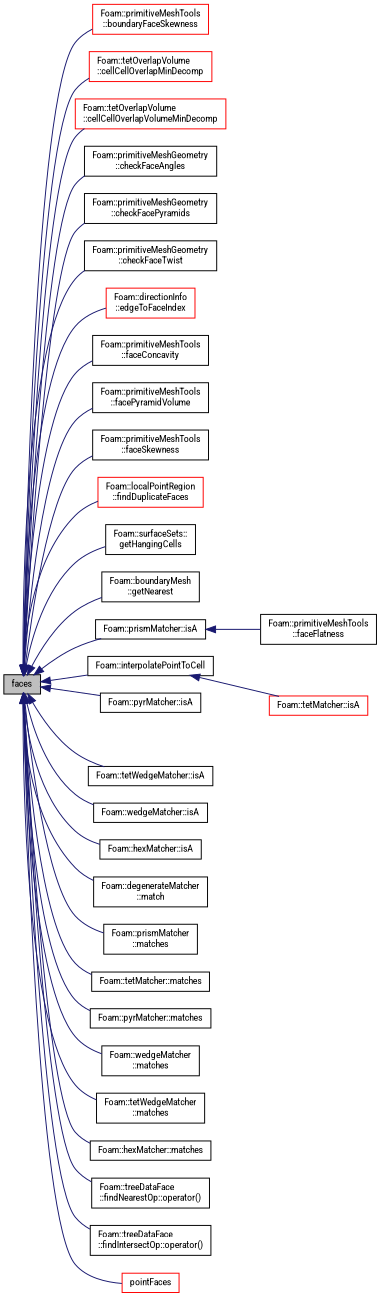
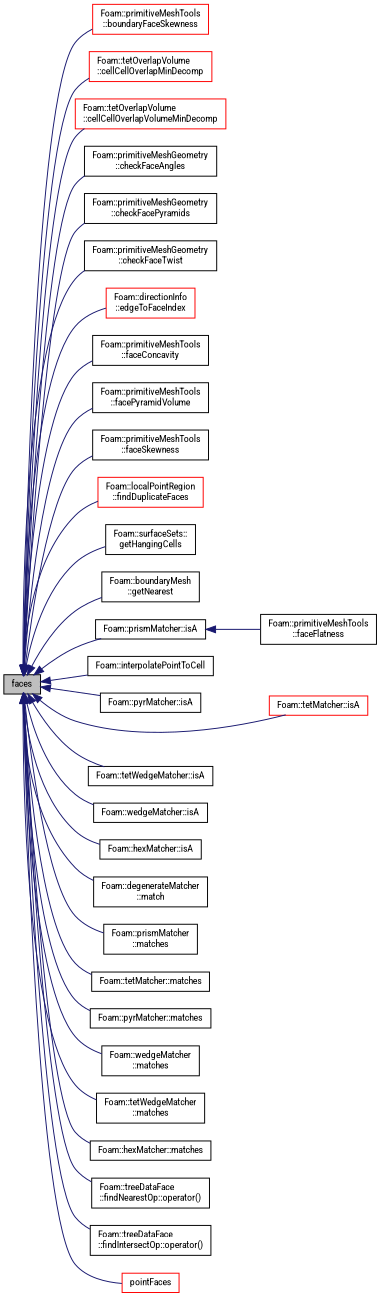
(239, 687) -> (160, 732)
